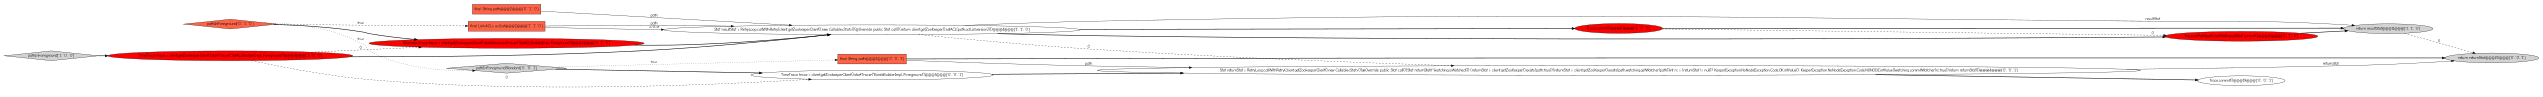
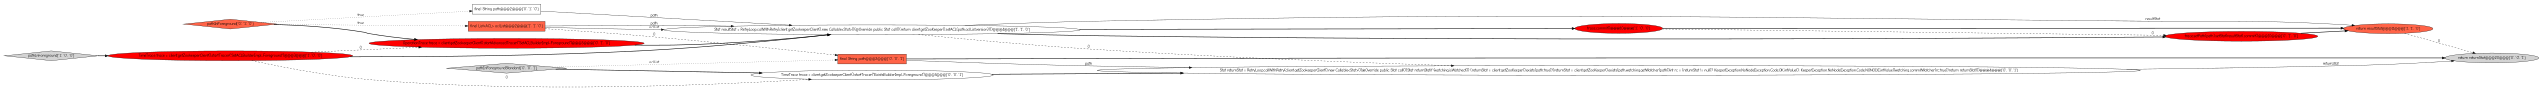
(507, 9) -> (507, 9)
(370, 25) -> (370, 25)
(2388, 29) -> (2388, 29)
none -> (690, 40)
(364, 45) -> (365, 17)
(654, 62) -> (654, 62)
(2241, 81) -> none
